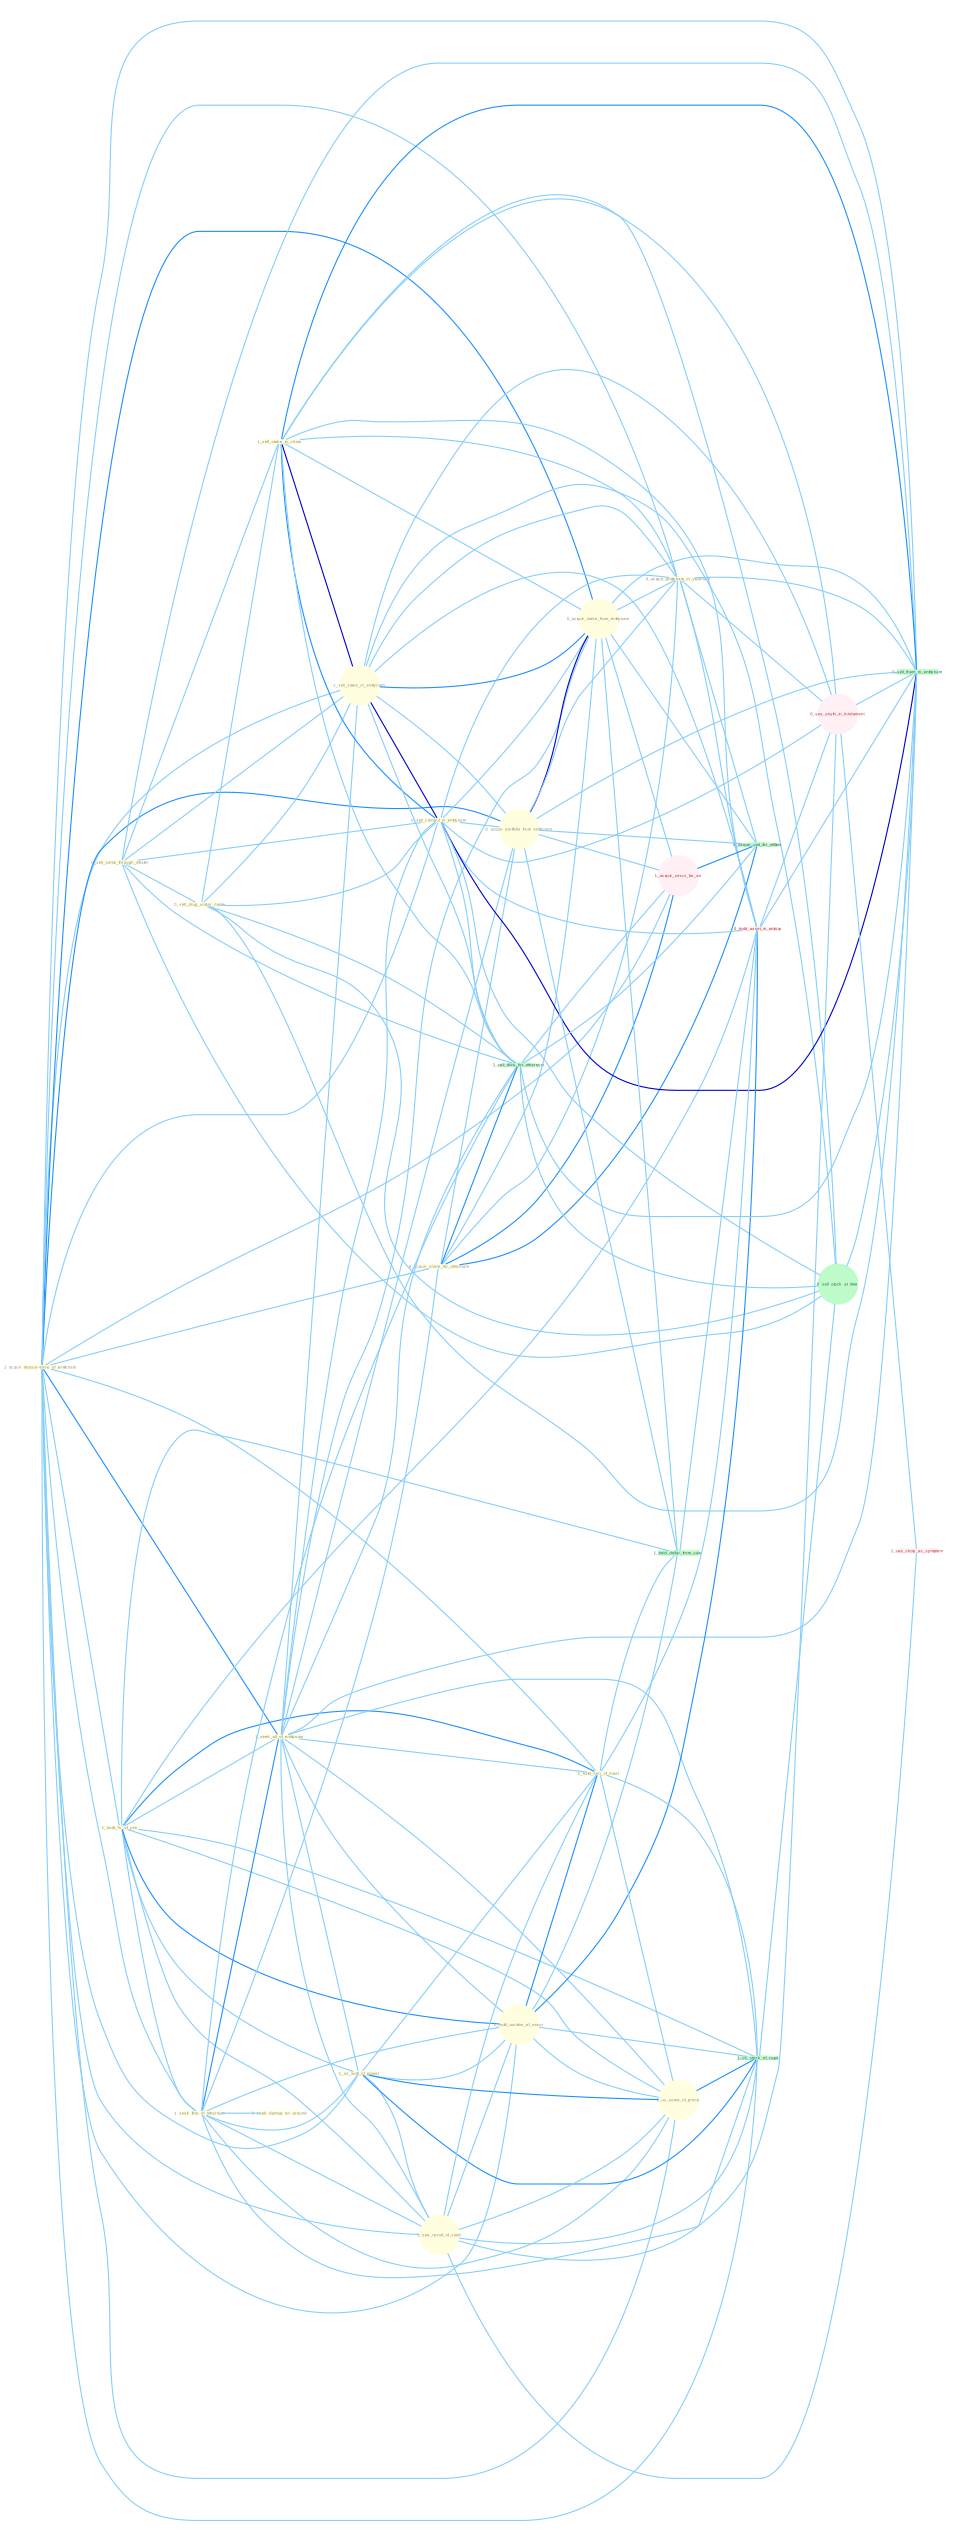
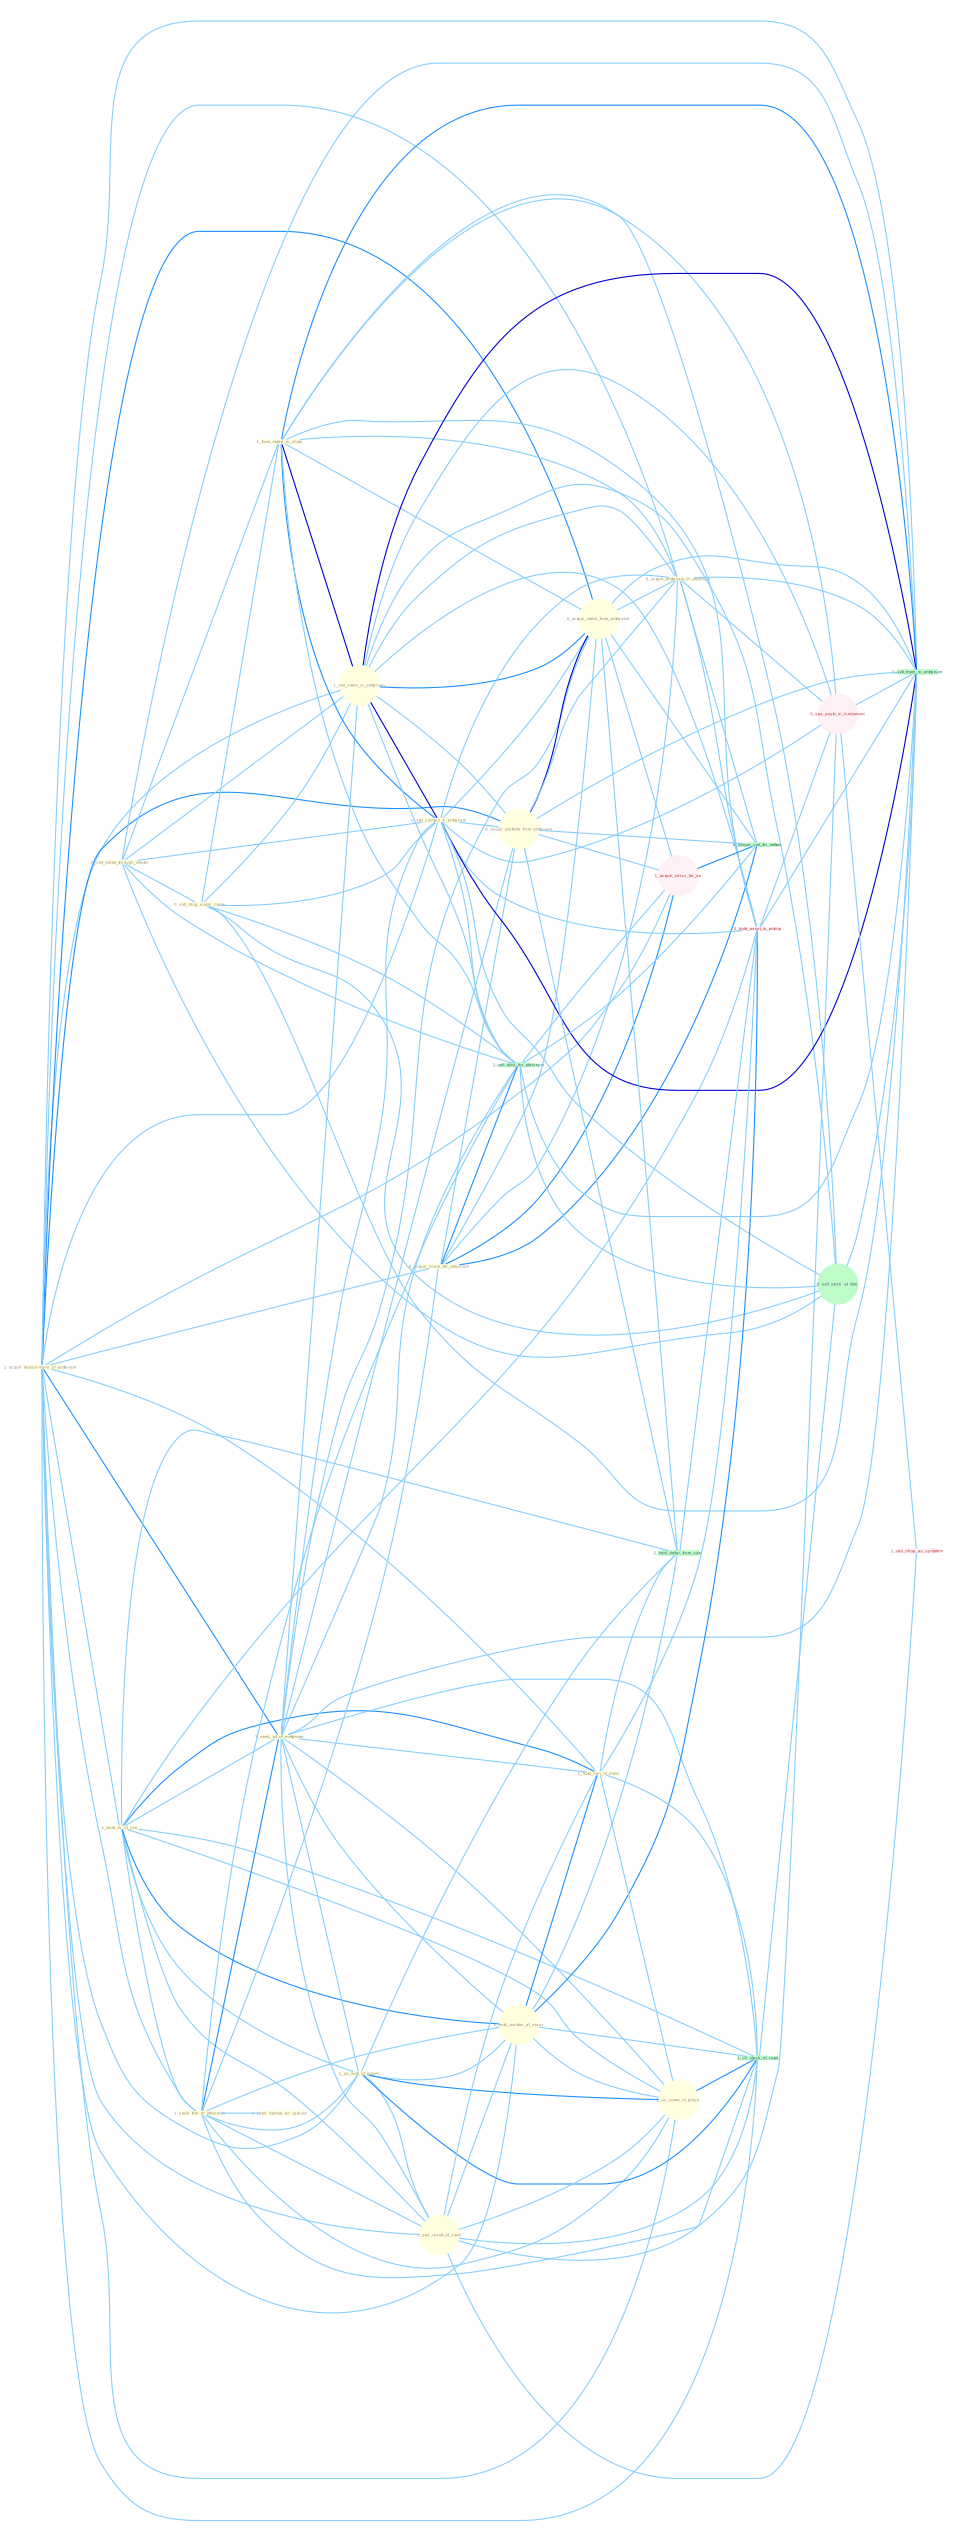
none -> (662, 274)
(280, 442) -> (280, 442)
(479, 1923) -> (495, 1799)
